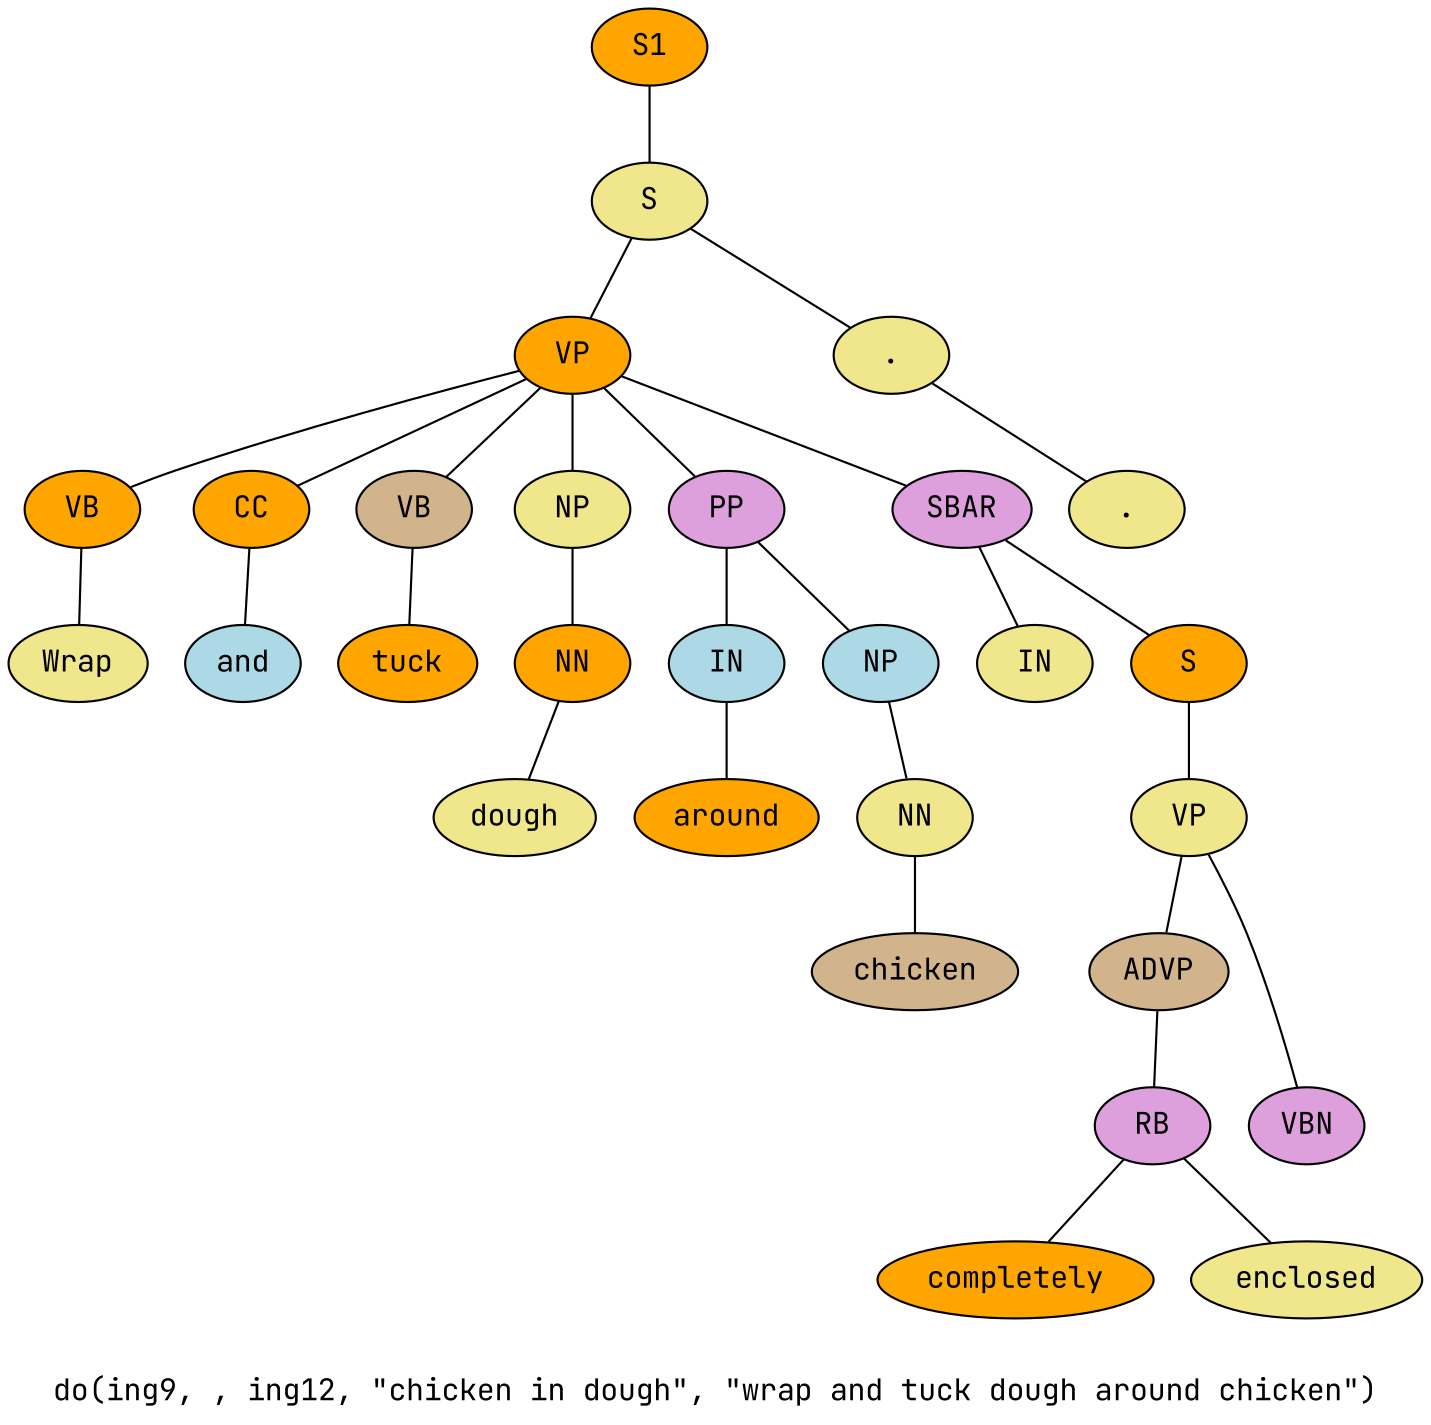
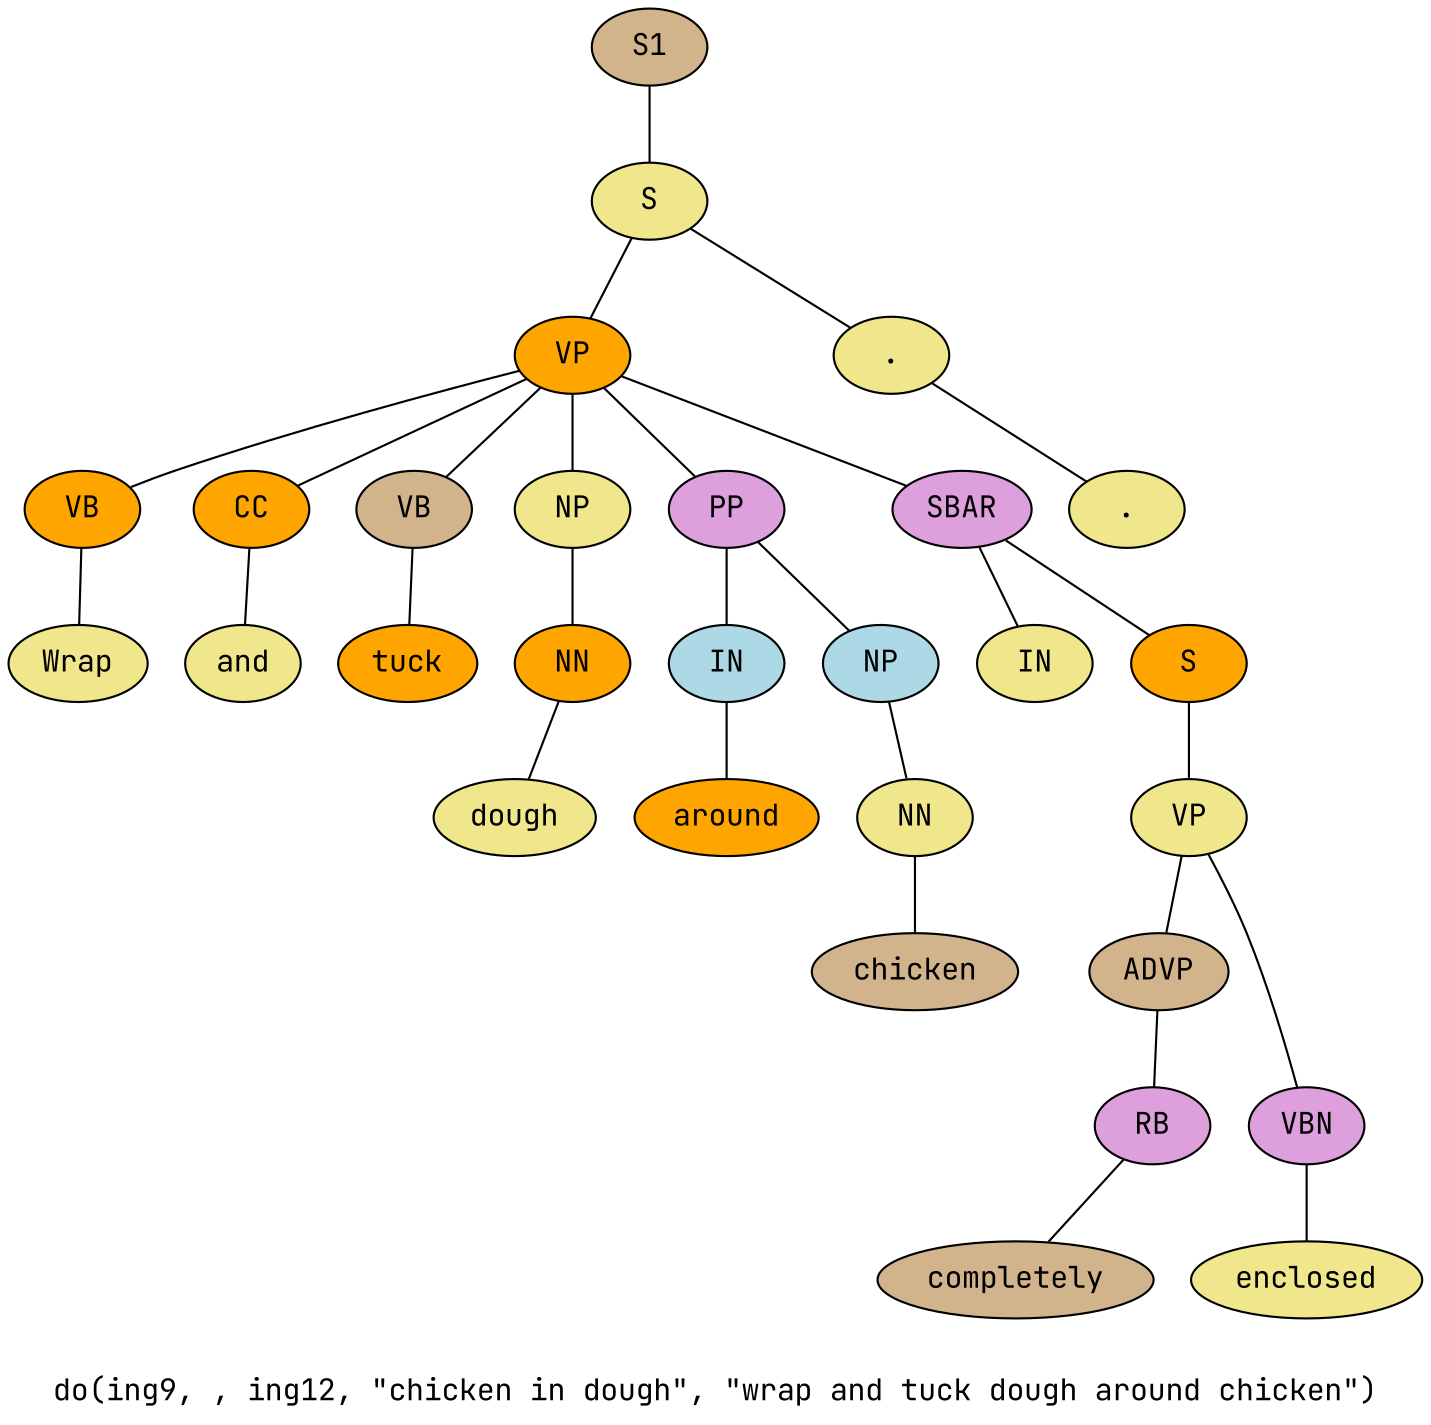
(650, 47) -> (650, 47)
(243, 663) -> (243, 663)
(1227, 1200) -> (1307, 1203)
(1016, 1280) -> (1016, 1280)
